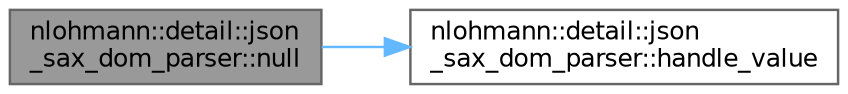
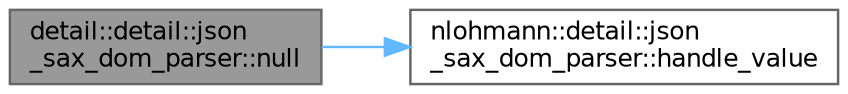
(166, 47) -> (166, 47)
